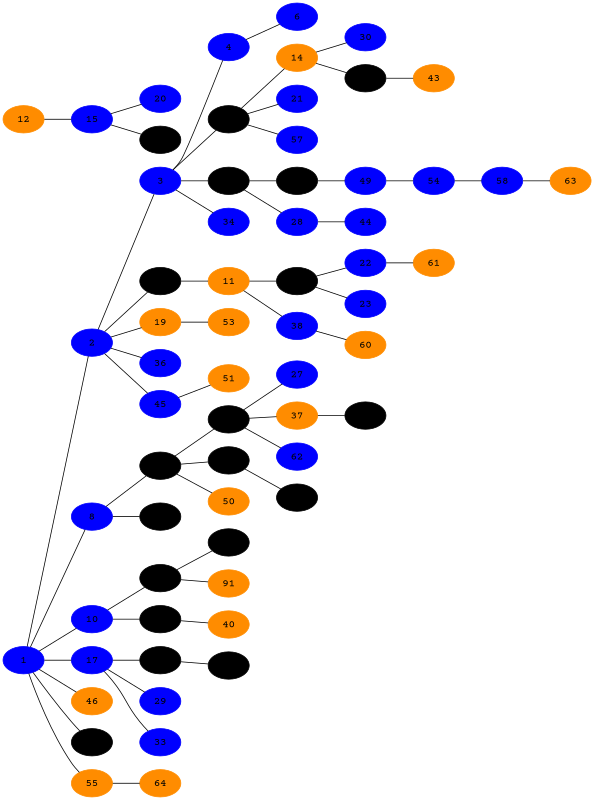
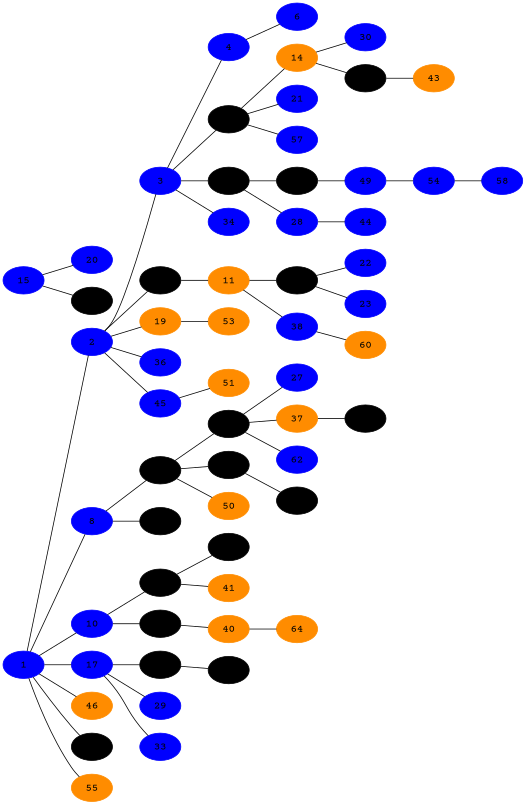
(24, 119) -> none
(571, 181) -> none
(434, 263) -> none
(229, 583) -> (229, 588)
(126, 783) -> (263, 629)
